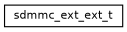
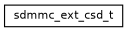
(64, 16) -> (64, 16)
